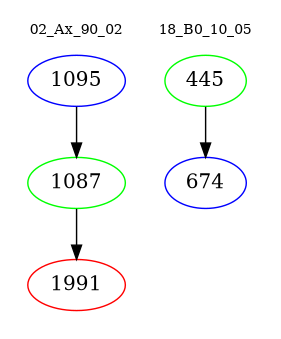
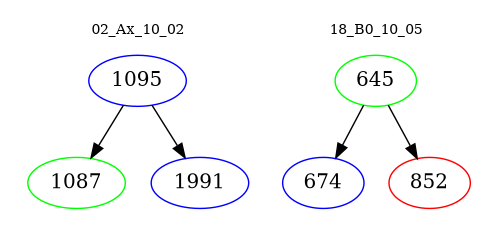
(77, 30) -> (138, 30)
(206, 81) -> (376, 81)
none -> (430, 183)
(77, 227) -> (165, 125)
(77, 285) -> (200, 183)
